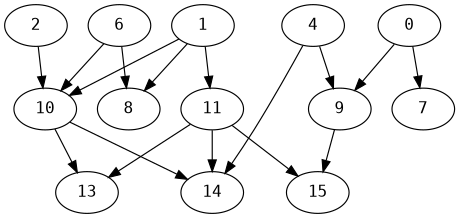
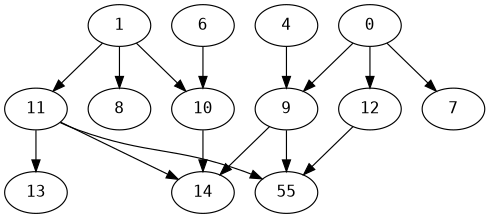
(36, 26) -> none
(123, 59) -> none
(269, 105) -> (249, 147)
none -> (370, 109)
(63, 146) -> none
(318, 193) -> (286, 193)
